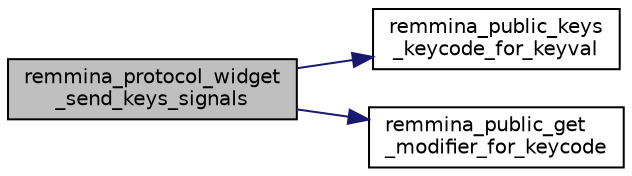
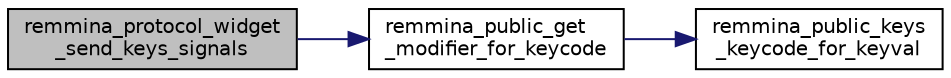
(325, 64) -> (650, 39)
